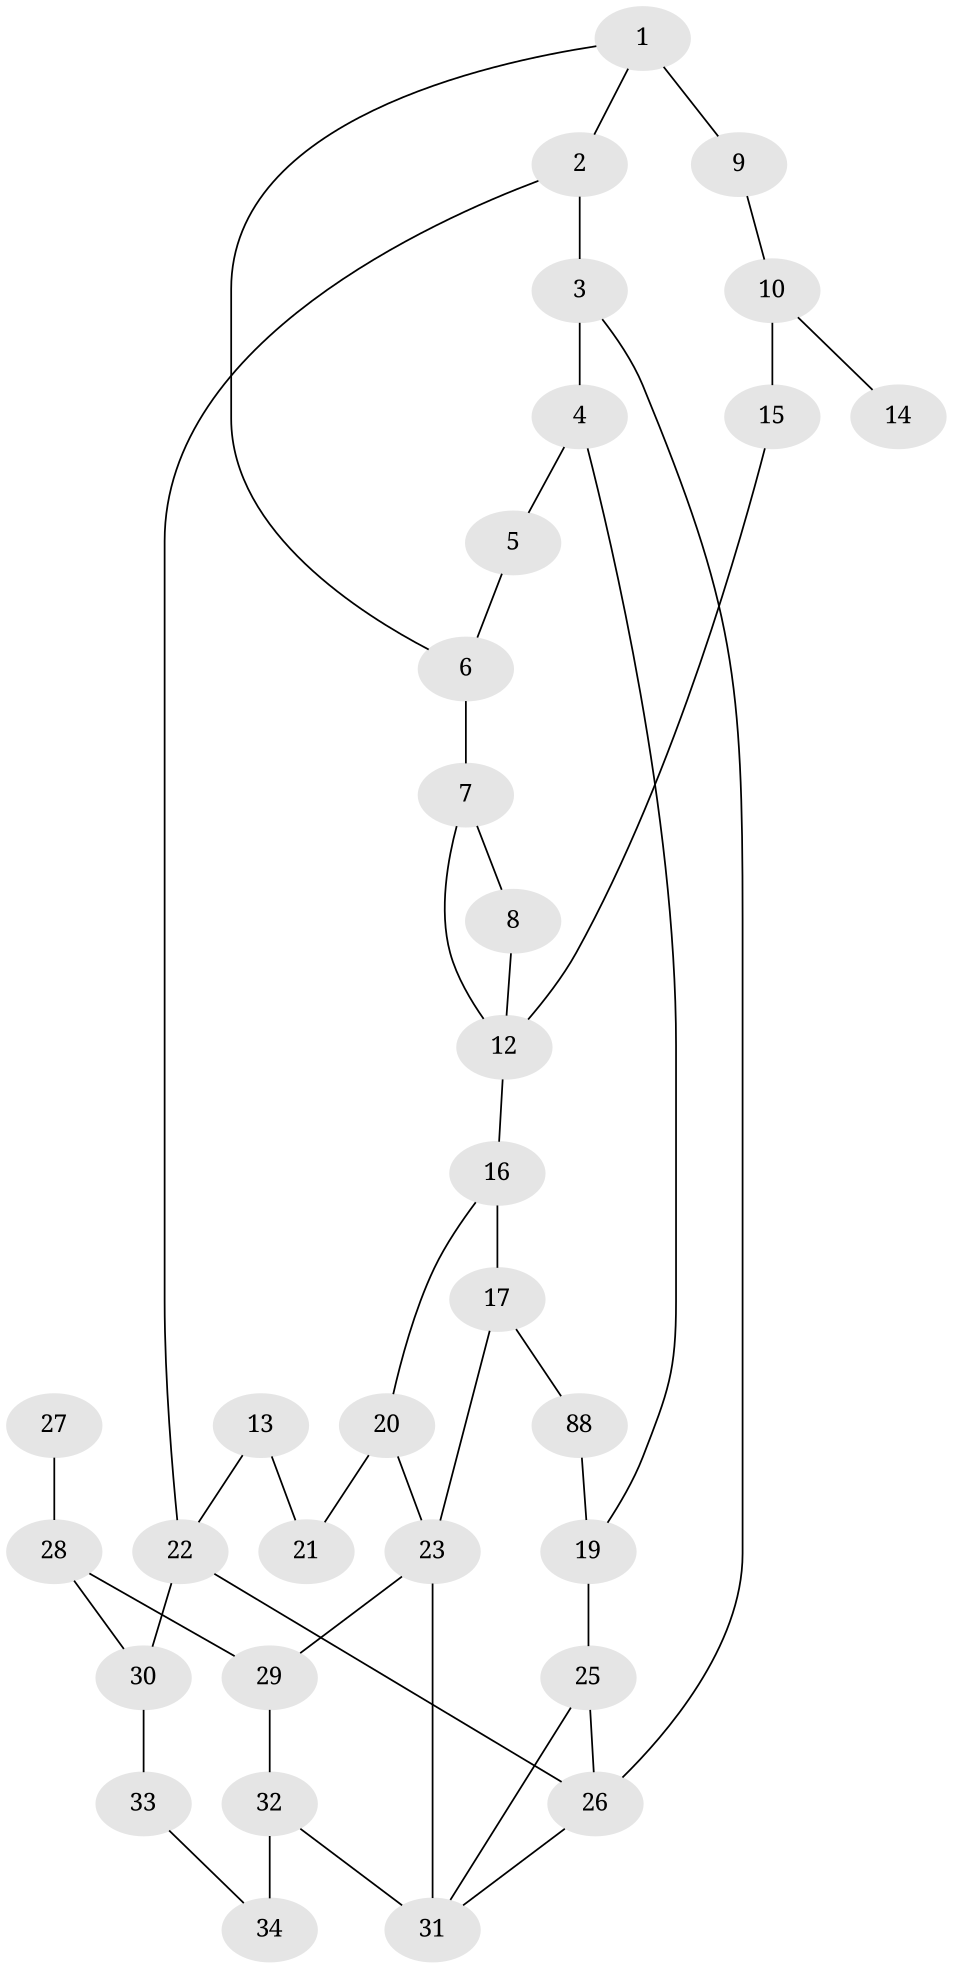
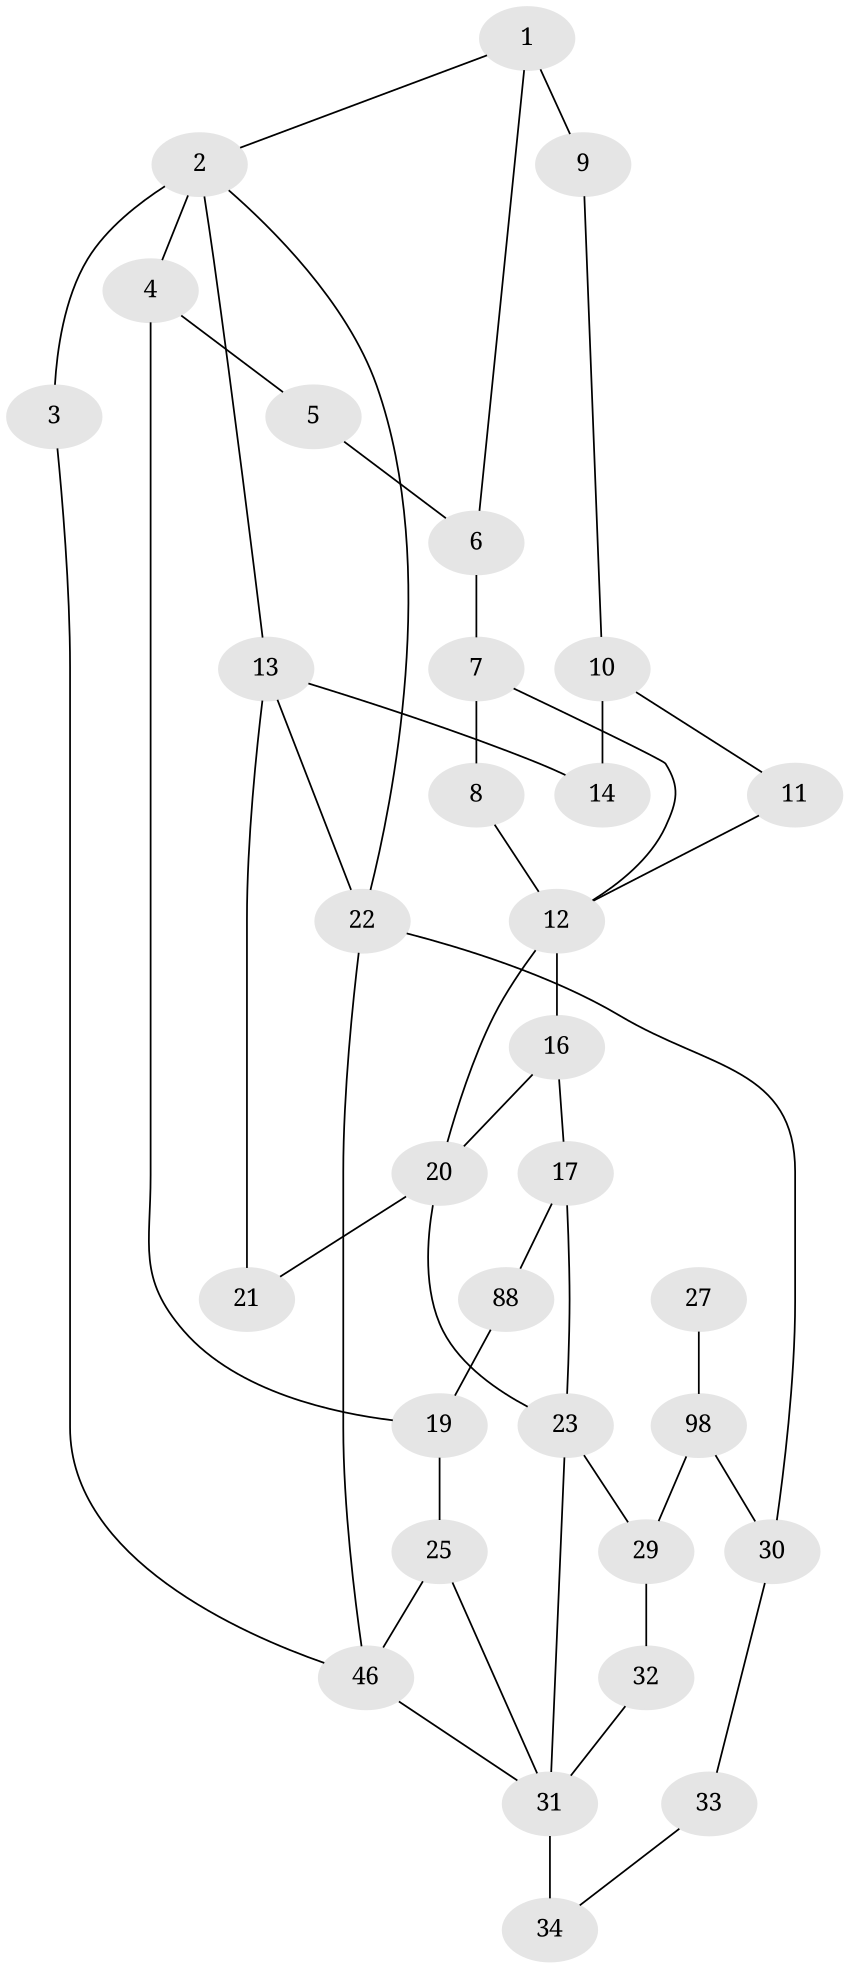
(580, 354) -> (175, 228)
none -> (235, 417)
(772, 417) -> (795, 795)
none -> (438, 726)
none -> (482, 1042)
(54, 1552) -> (699, 1426)
(595, 1804) -> (366, 1678)
(270, 1867) -> (550, 1867)
